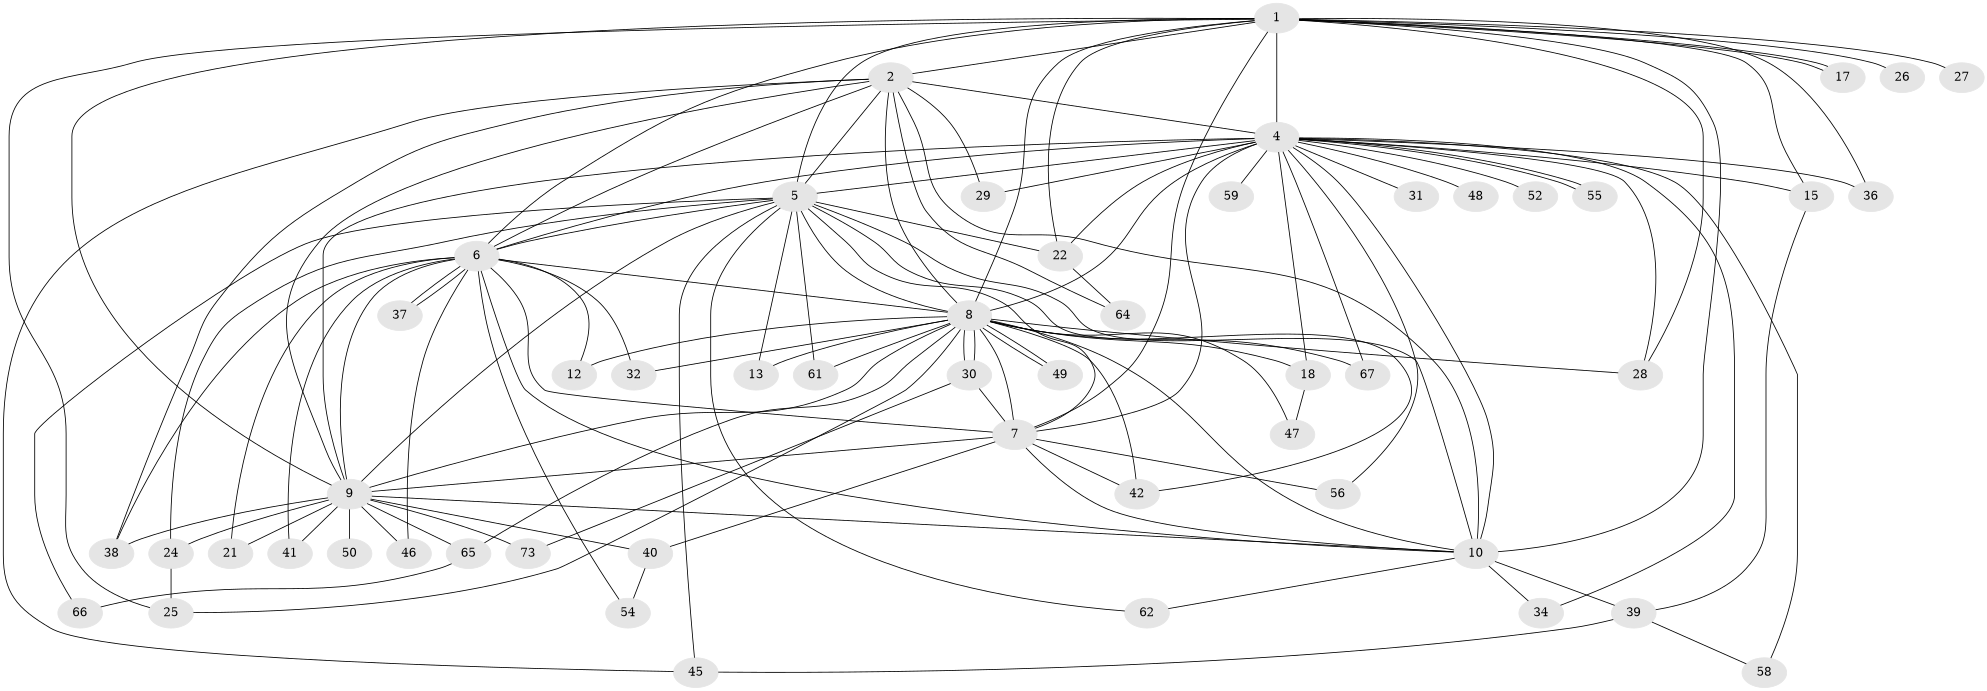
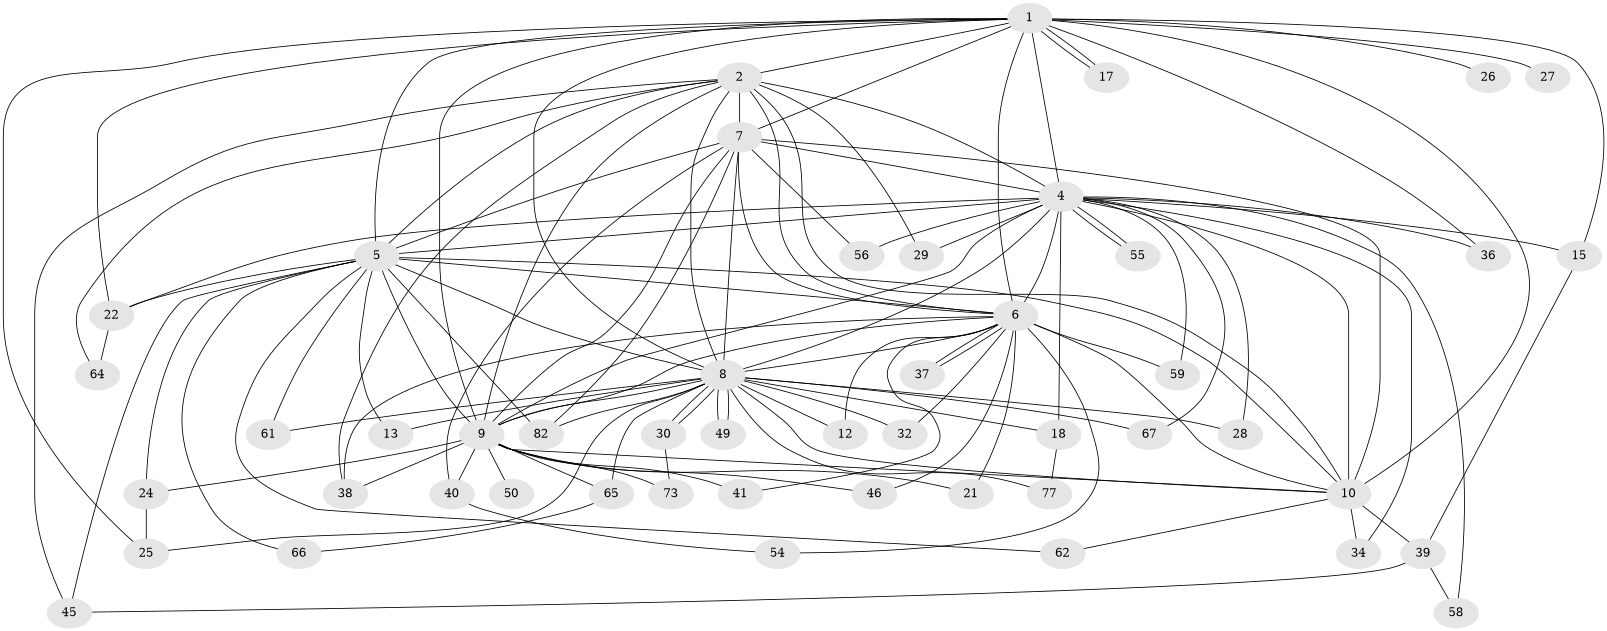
(1630, 75) -> none
(1416, 197) -> none
(1476, 197) -> none
(1535, 197) -> none
none -> (1097, 345)
(992, 405) -> (740, 108)
(1292, 435) -> (1050, 494)
(1137, 494) -> (541, 435)
